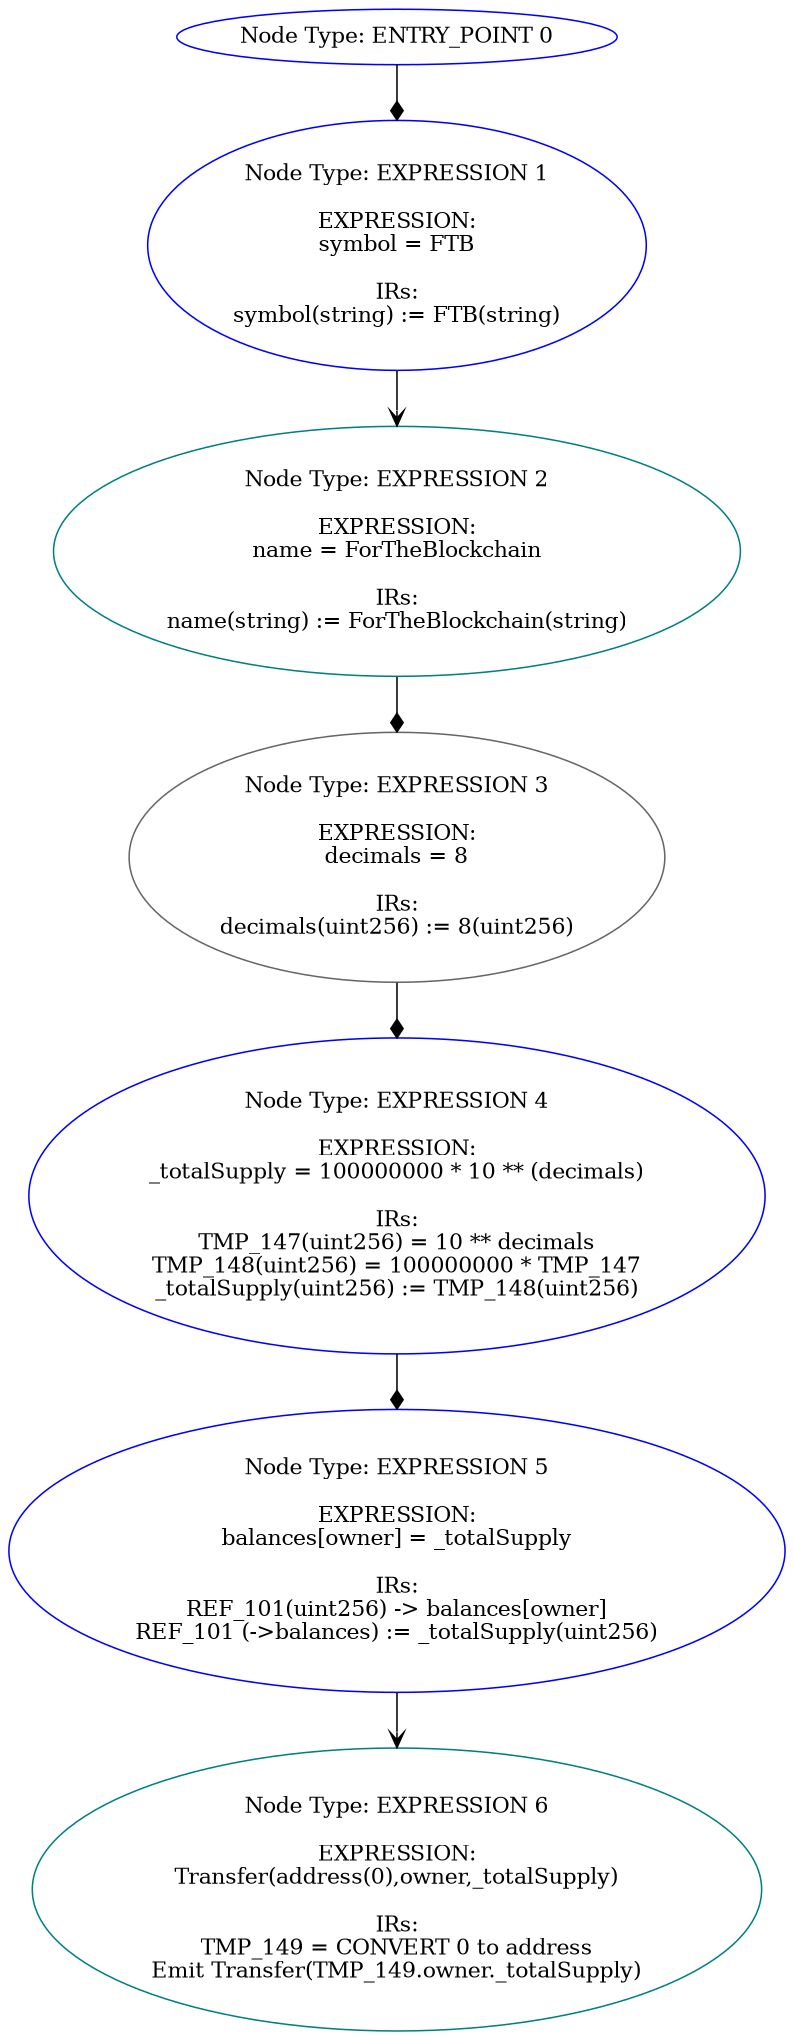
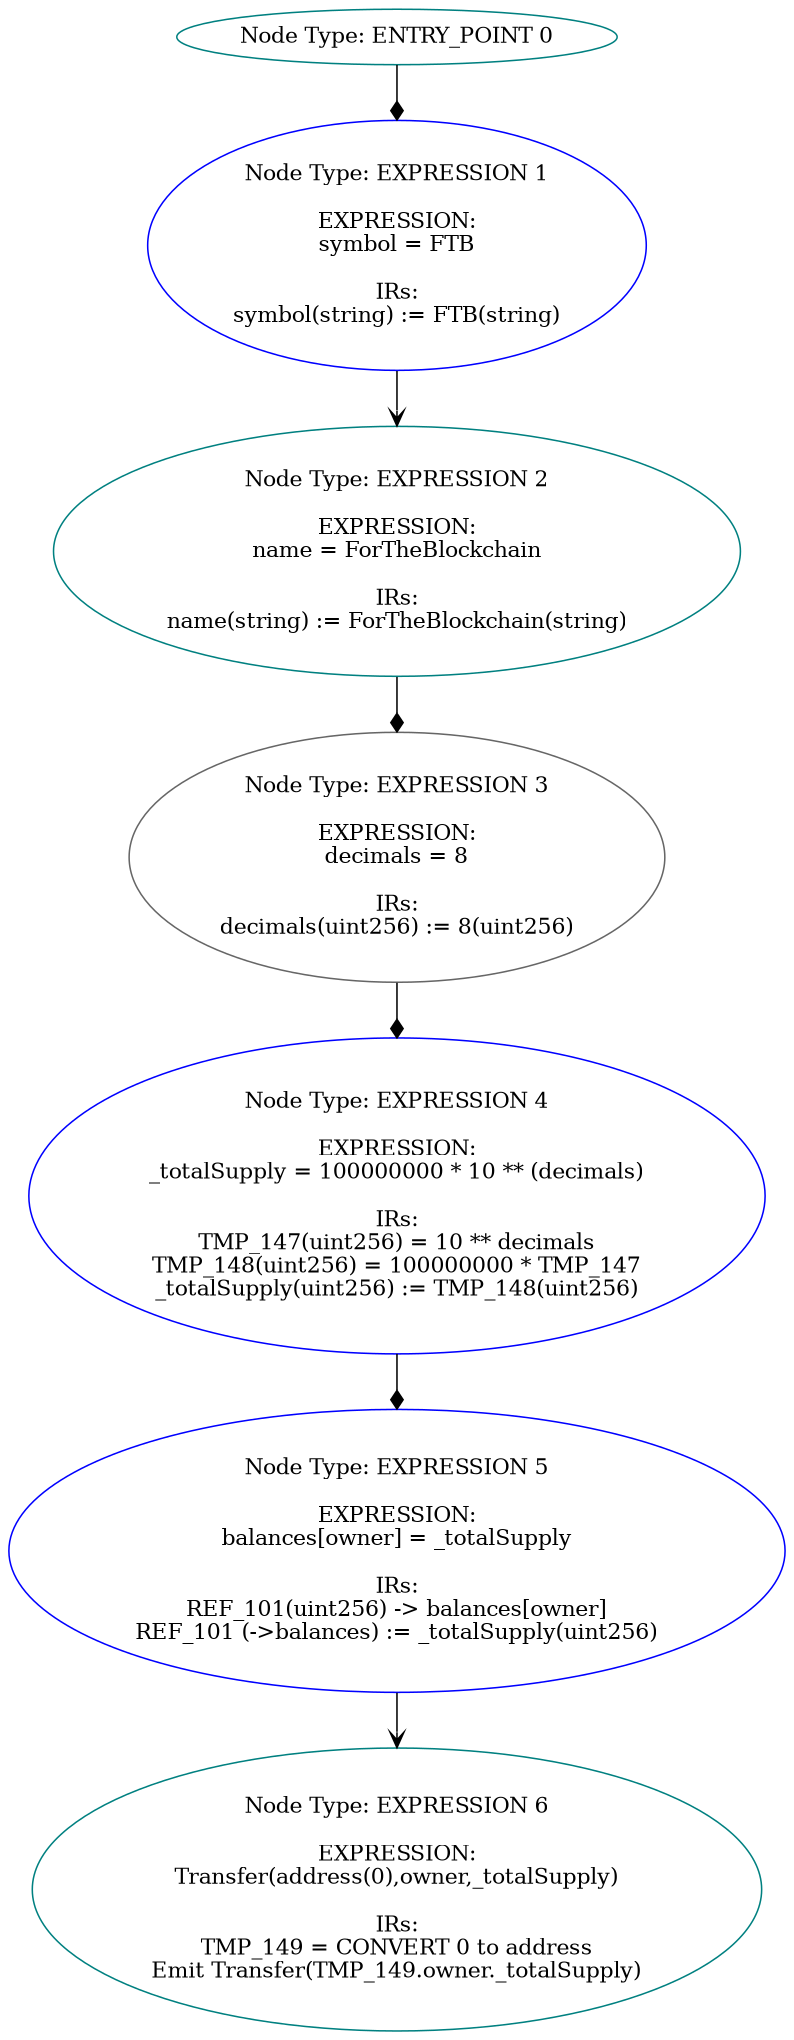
(397, 37) -> (397, 37)
